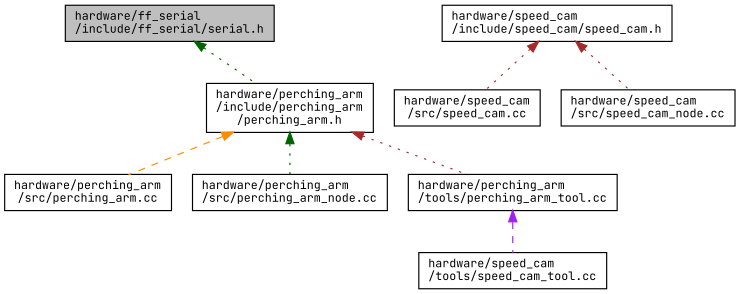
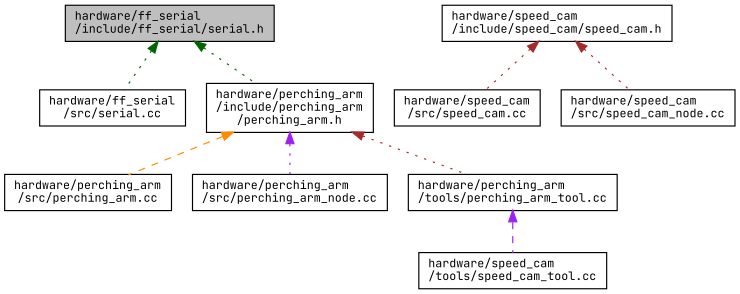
none -> (113, 108)
(290, 159) -> (290, 159)
